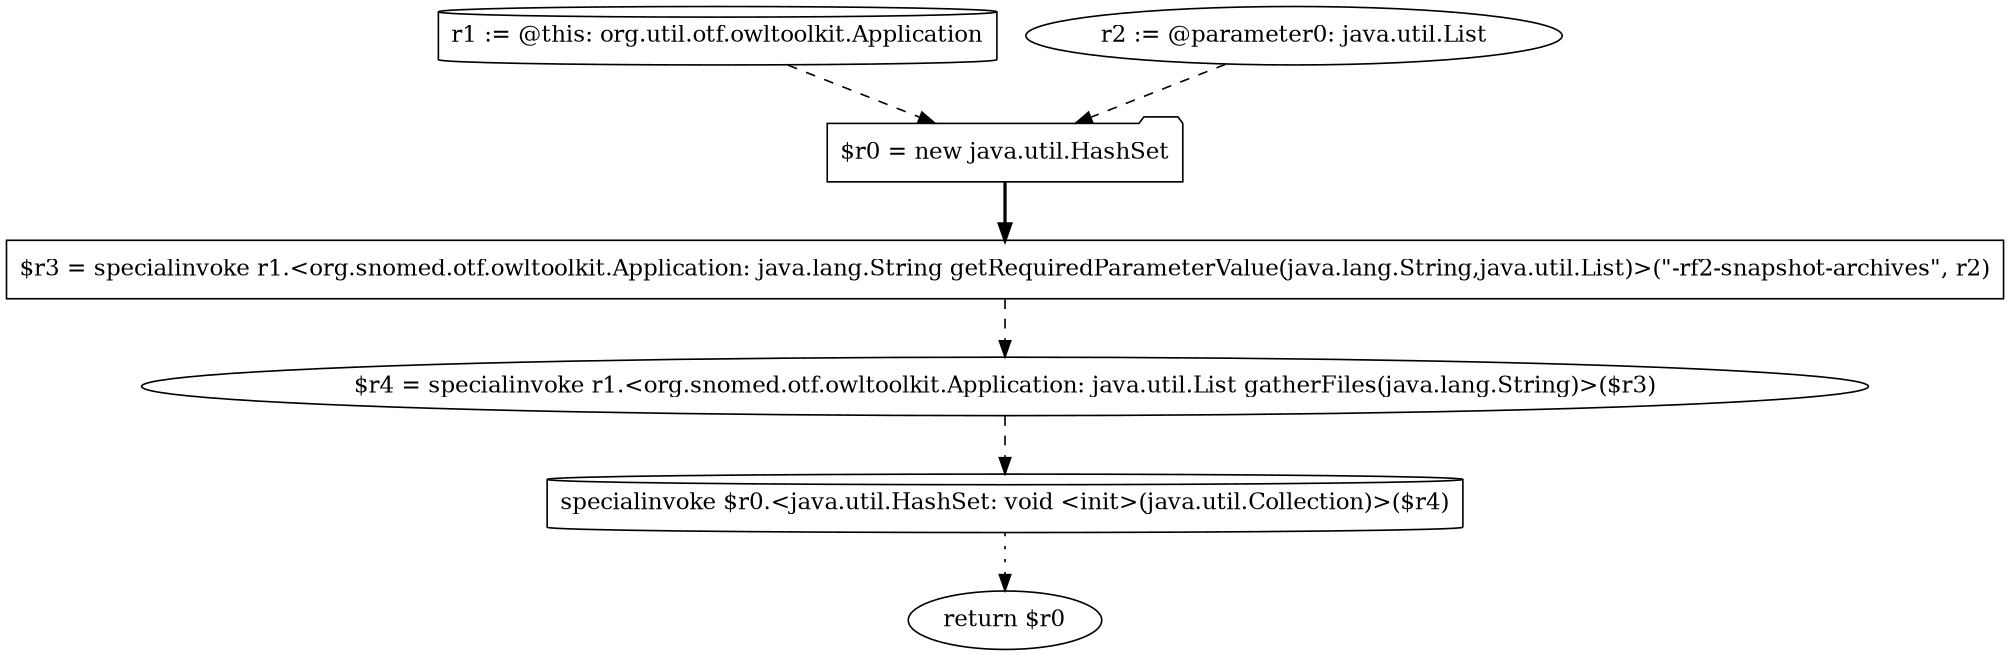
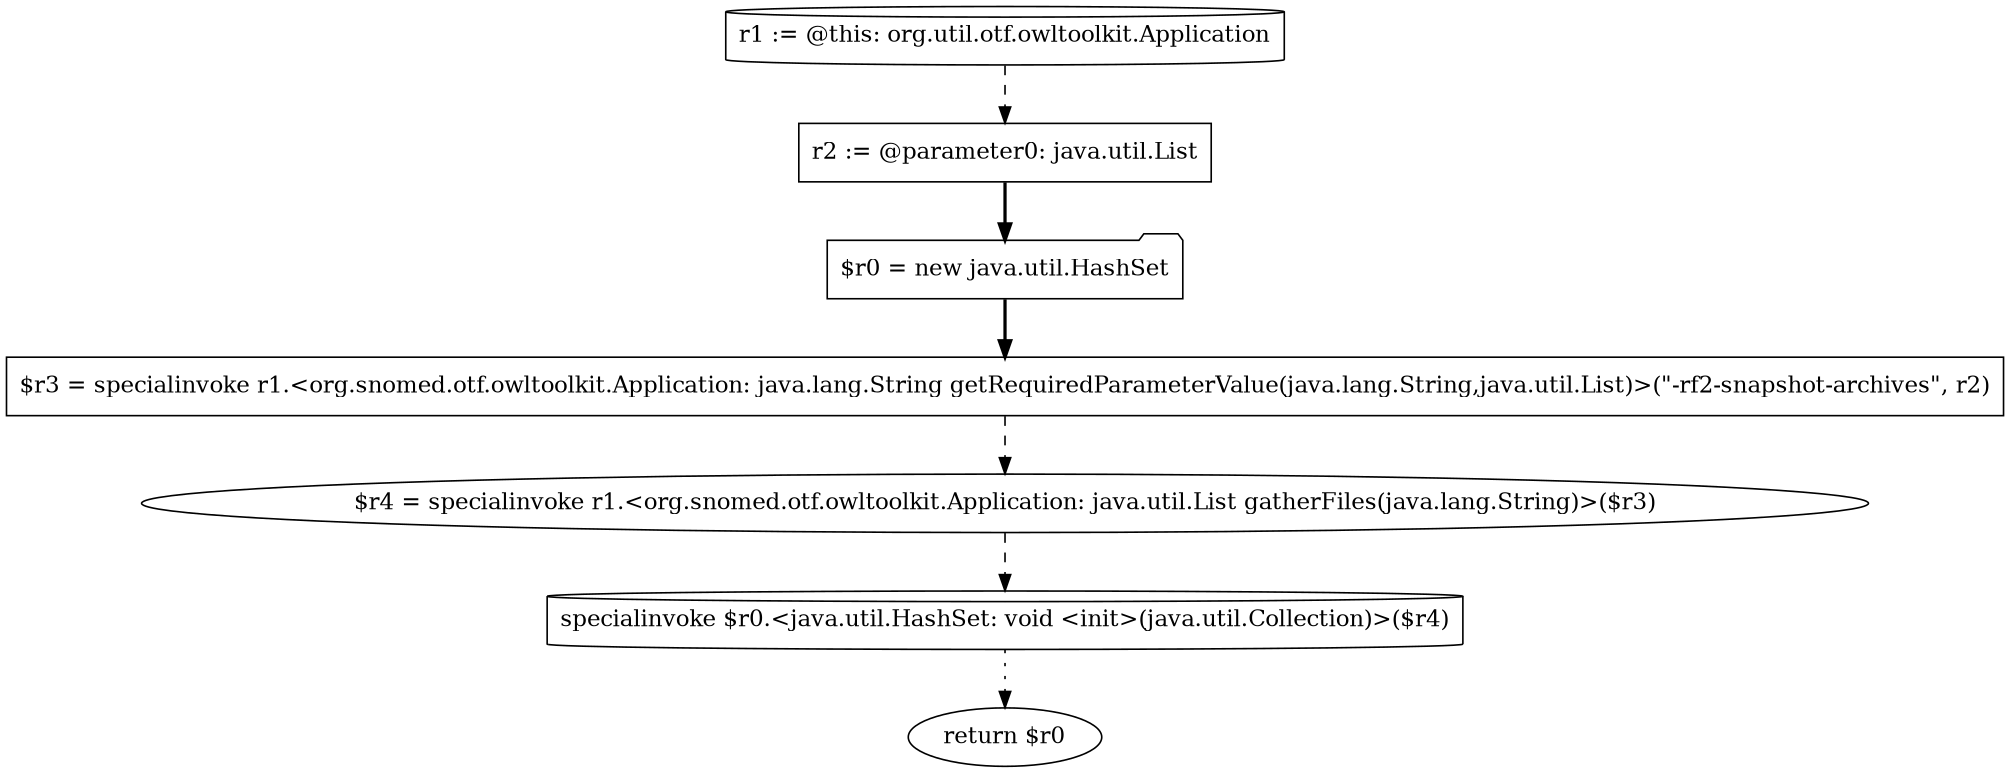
(1294, 36) -> (1005, 153)
(854, 91) -> (1005, 86)
(1158, 91) -> (1005, 203)
